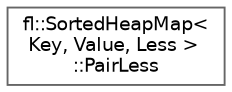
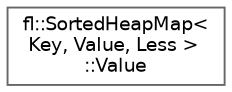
(116, 46) -> (116, 46)
